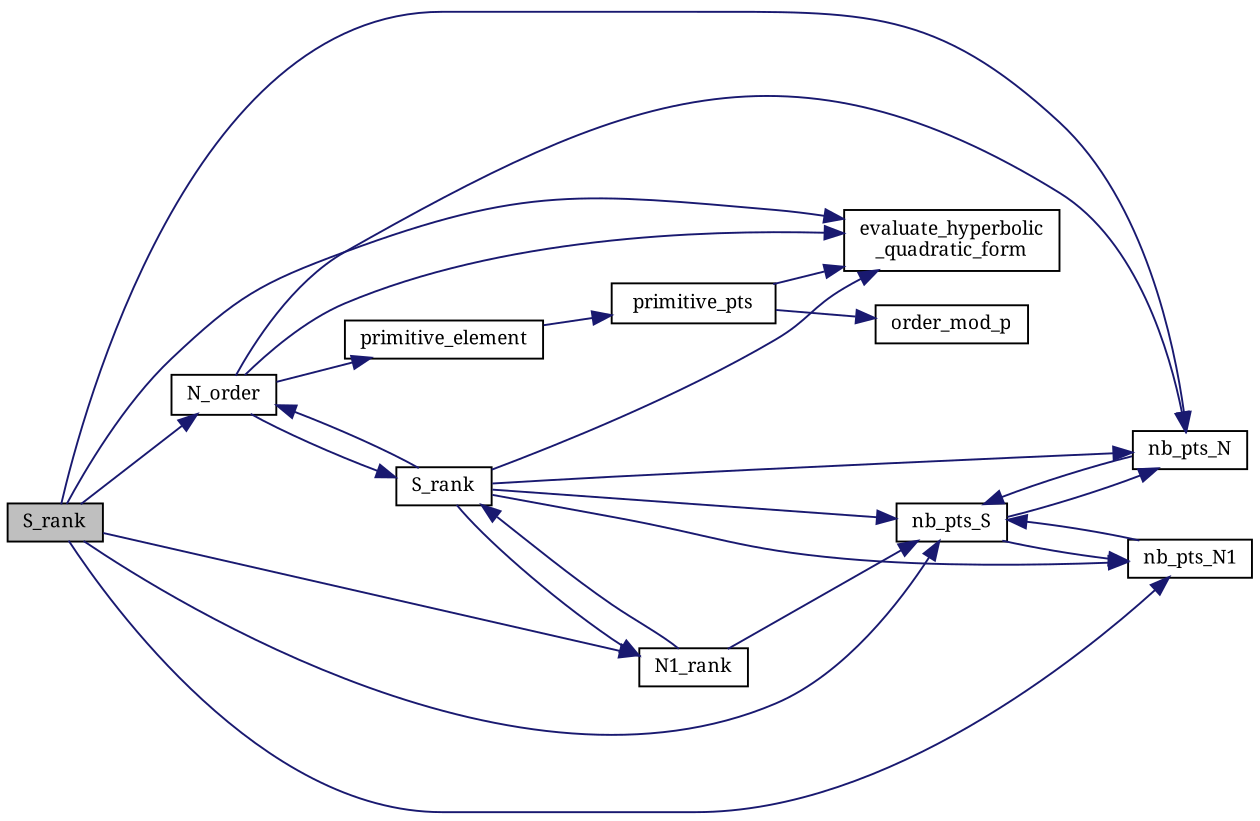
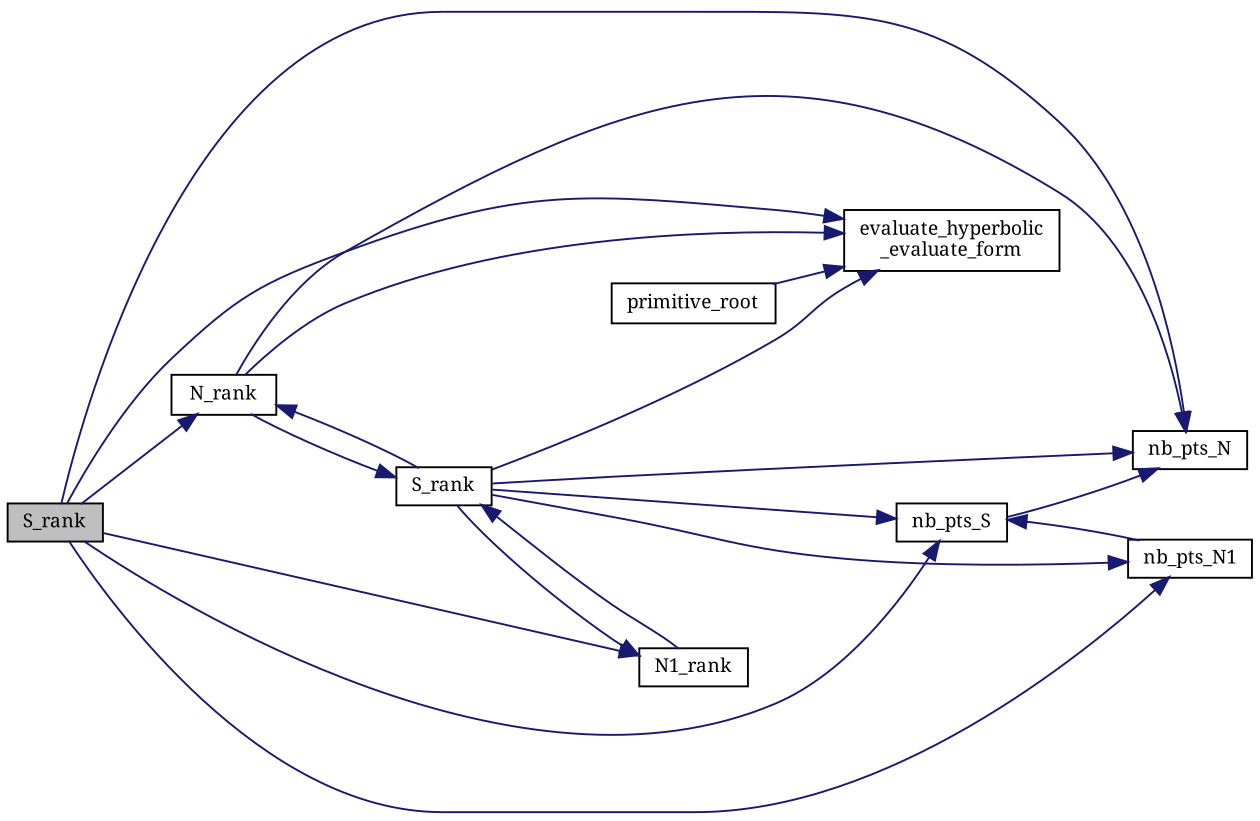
(952, 240) -> (952, 240)
(694, 303) -> (694, 303)
(952, 324) -> none
(444, 340) -> none
(224, 395) -> (224, 395)
(1066, 475) -> none
(1055, 551) -> none
(814, 600) -> none
